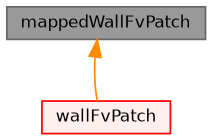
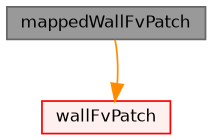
(95, 79) -> (118, 62)
